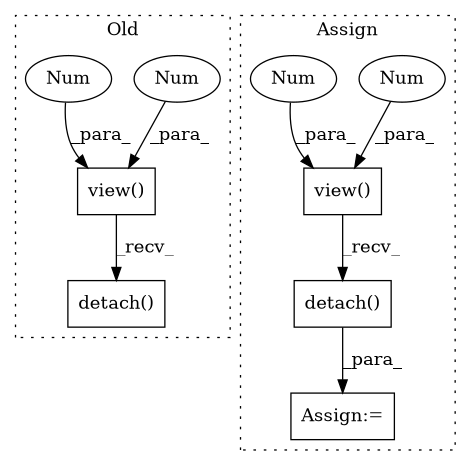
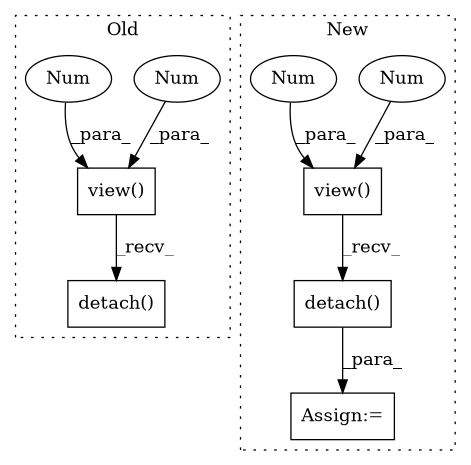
(348, 30) -> (348, 30)
